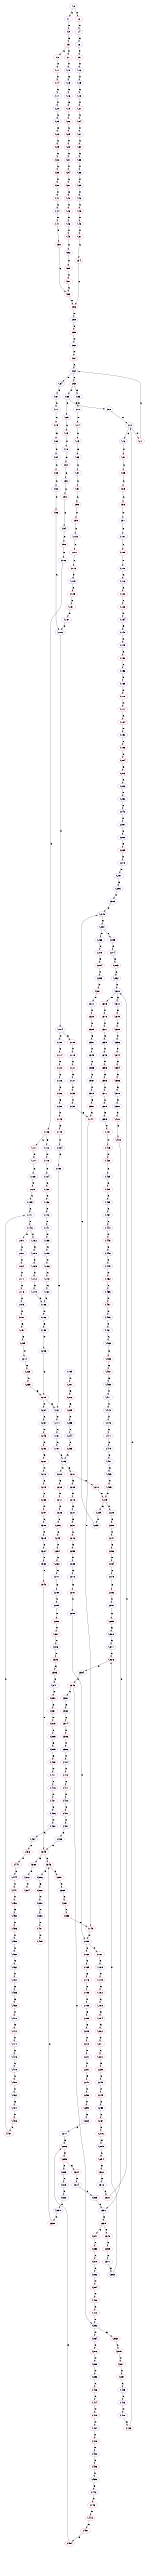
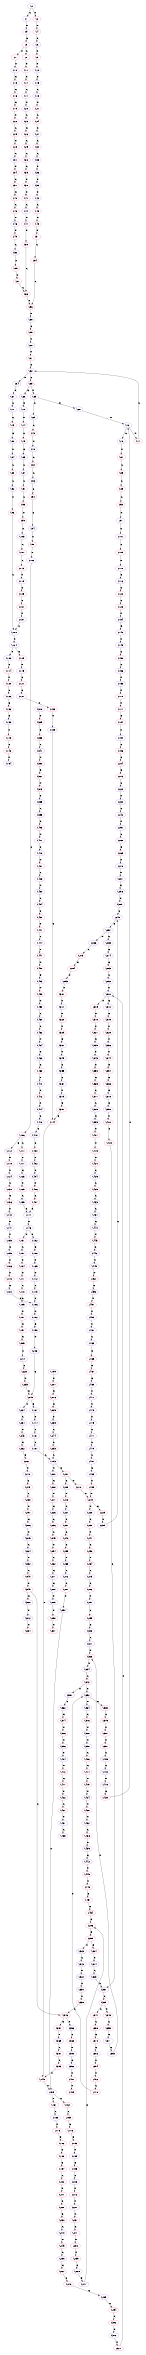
(59, 1169) -> none
(56, 1640) -> none
(52, 1845) -> none
